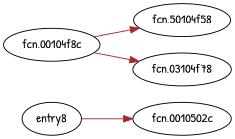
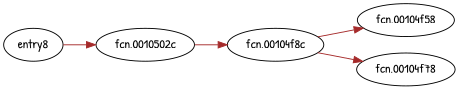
(182, 20) -> (406, 20)
none -> (206, 45)
(182, 69) -> (406, 69)
